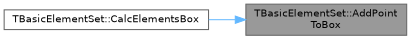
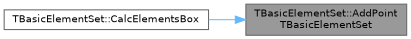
(326, 20) -> (326, 20)
